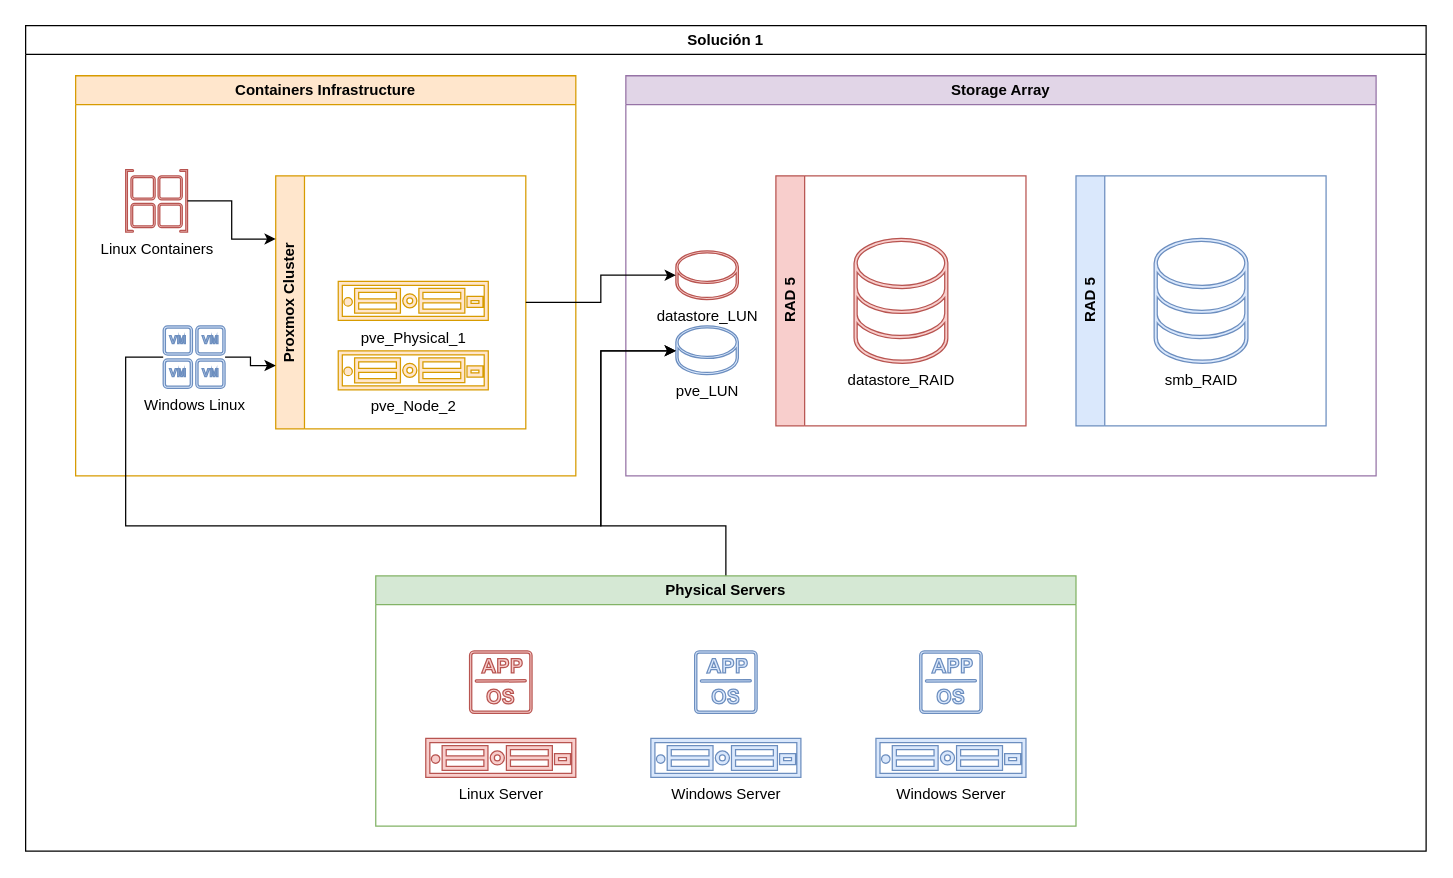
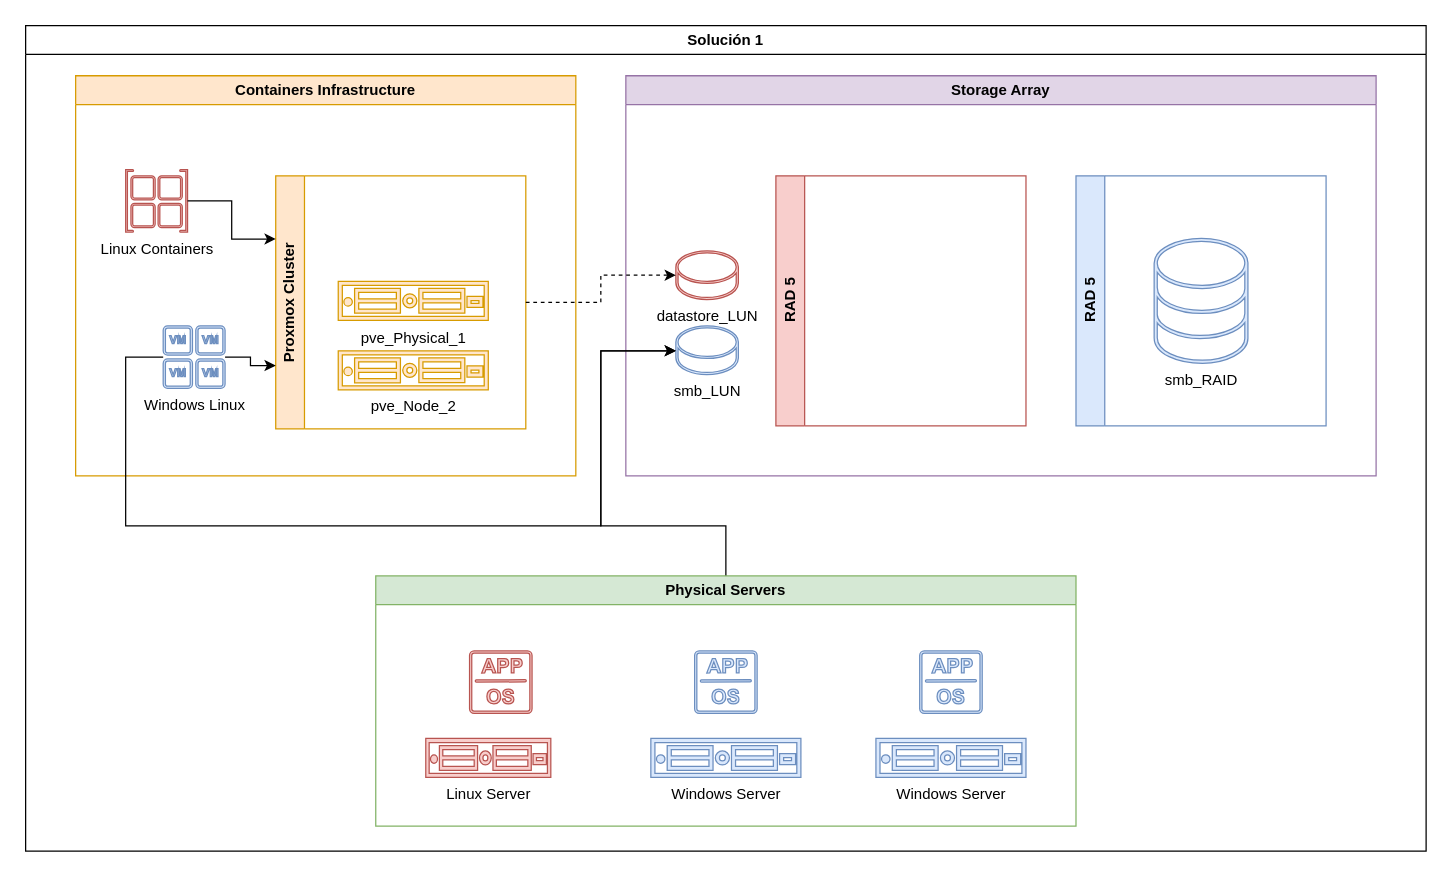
(601, 293) -> (601, 293)
(901, 301) -> none
(708, 392) -> (708, 392)
(501, 758) -> (488, 758)
